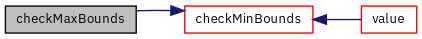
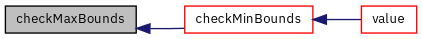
(154, 10) -> (167, 29)
